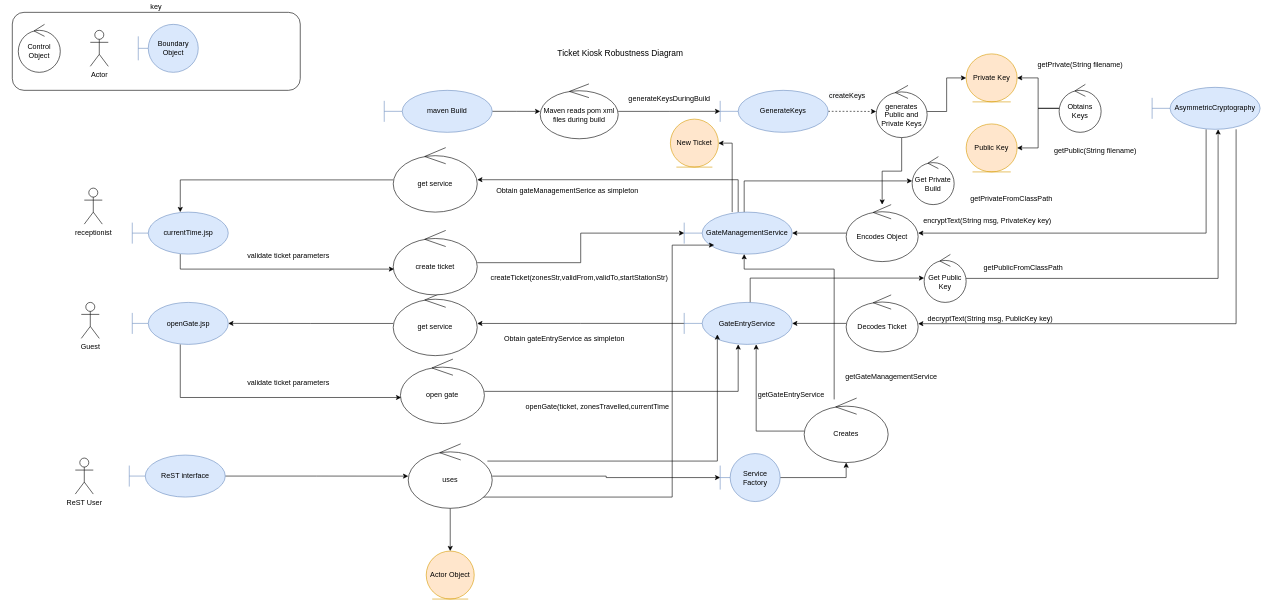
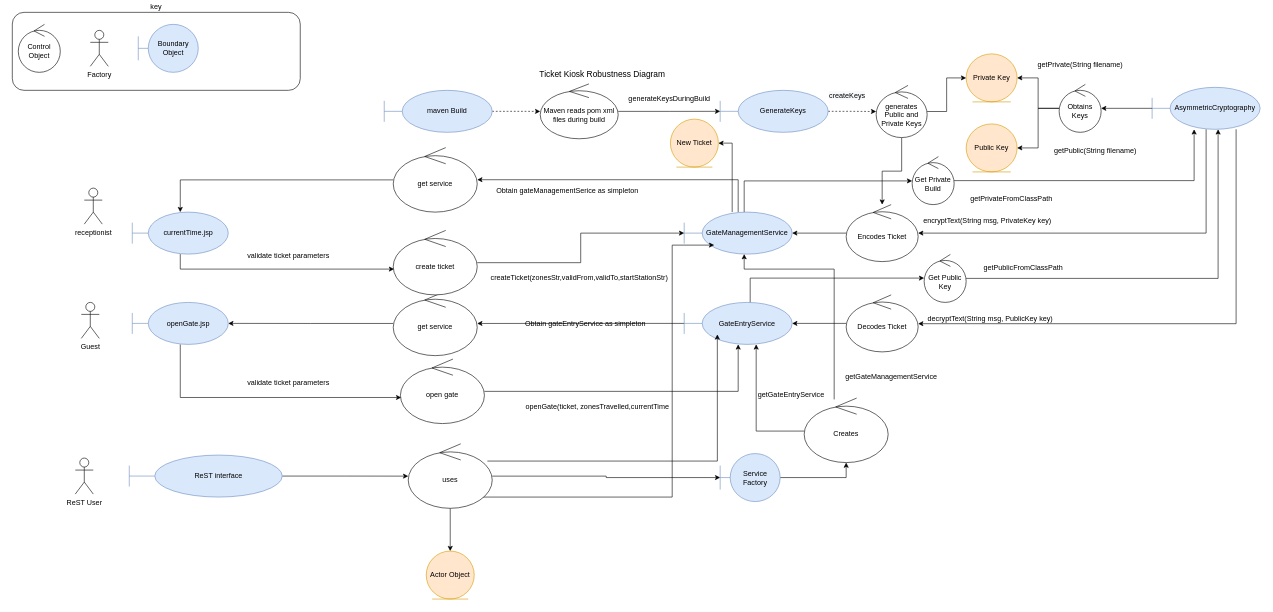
(614, 53) -> (596, 74)
(100, 75) -> (100, 75)
none -> (1106, 108)
(514, 111) -> (514, 111)
none -> (1075, 181)
(882, 237) -> (882, 237)
(564, 338) -> (585, 323)
(177, 476) -> (206, 476)
